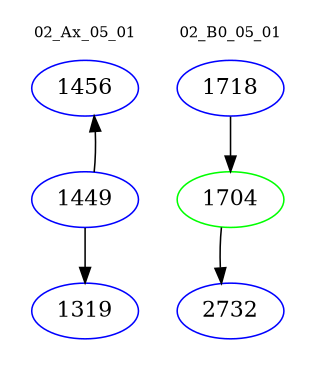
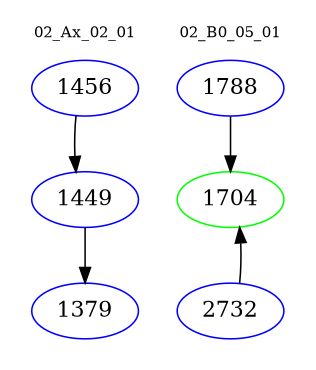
(85, 33) -> (85, 33)
(231, 88) -> (231, 88)
(95, 152) -> (75, 136)
(220, 248) -> (241, 263)
(85, 311) -> (85, 311)
